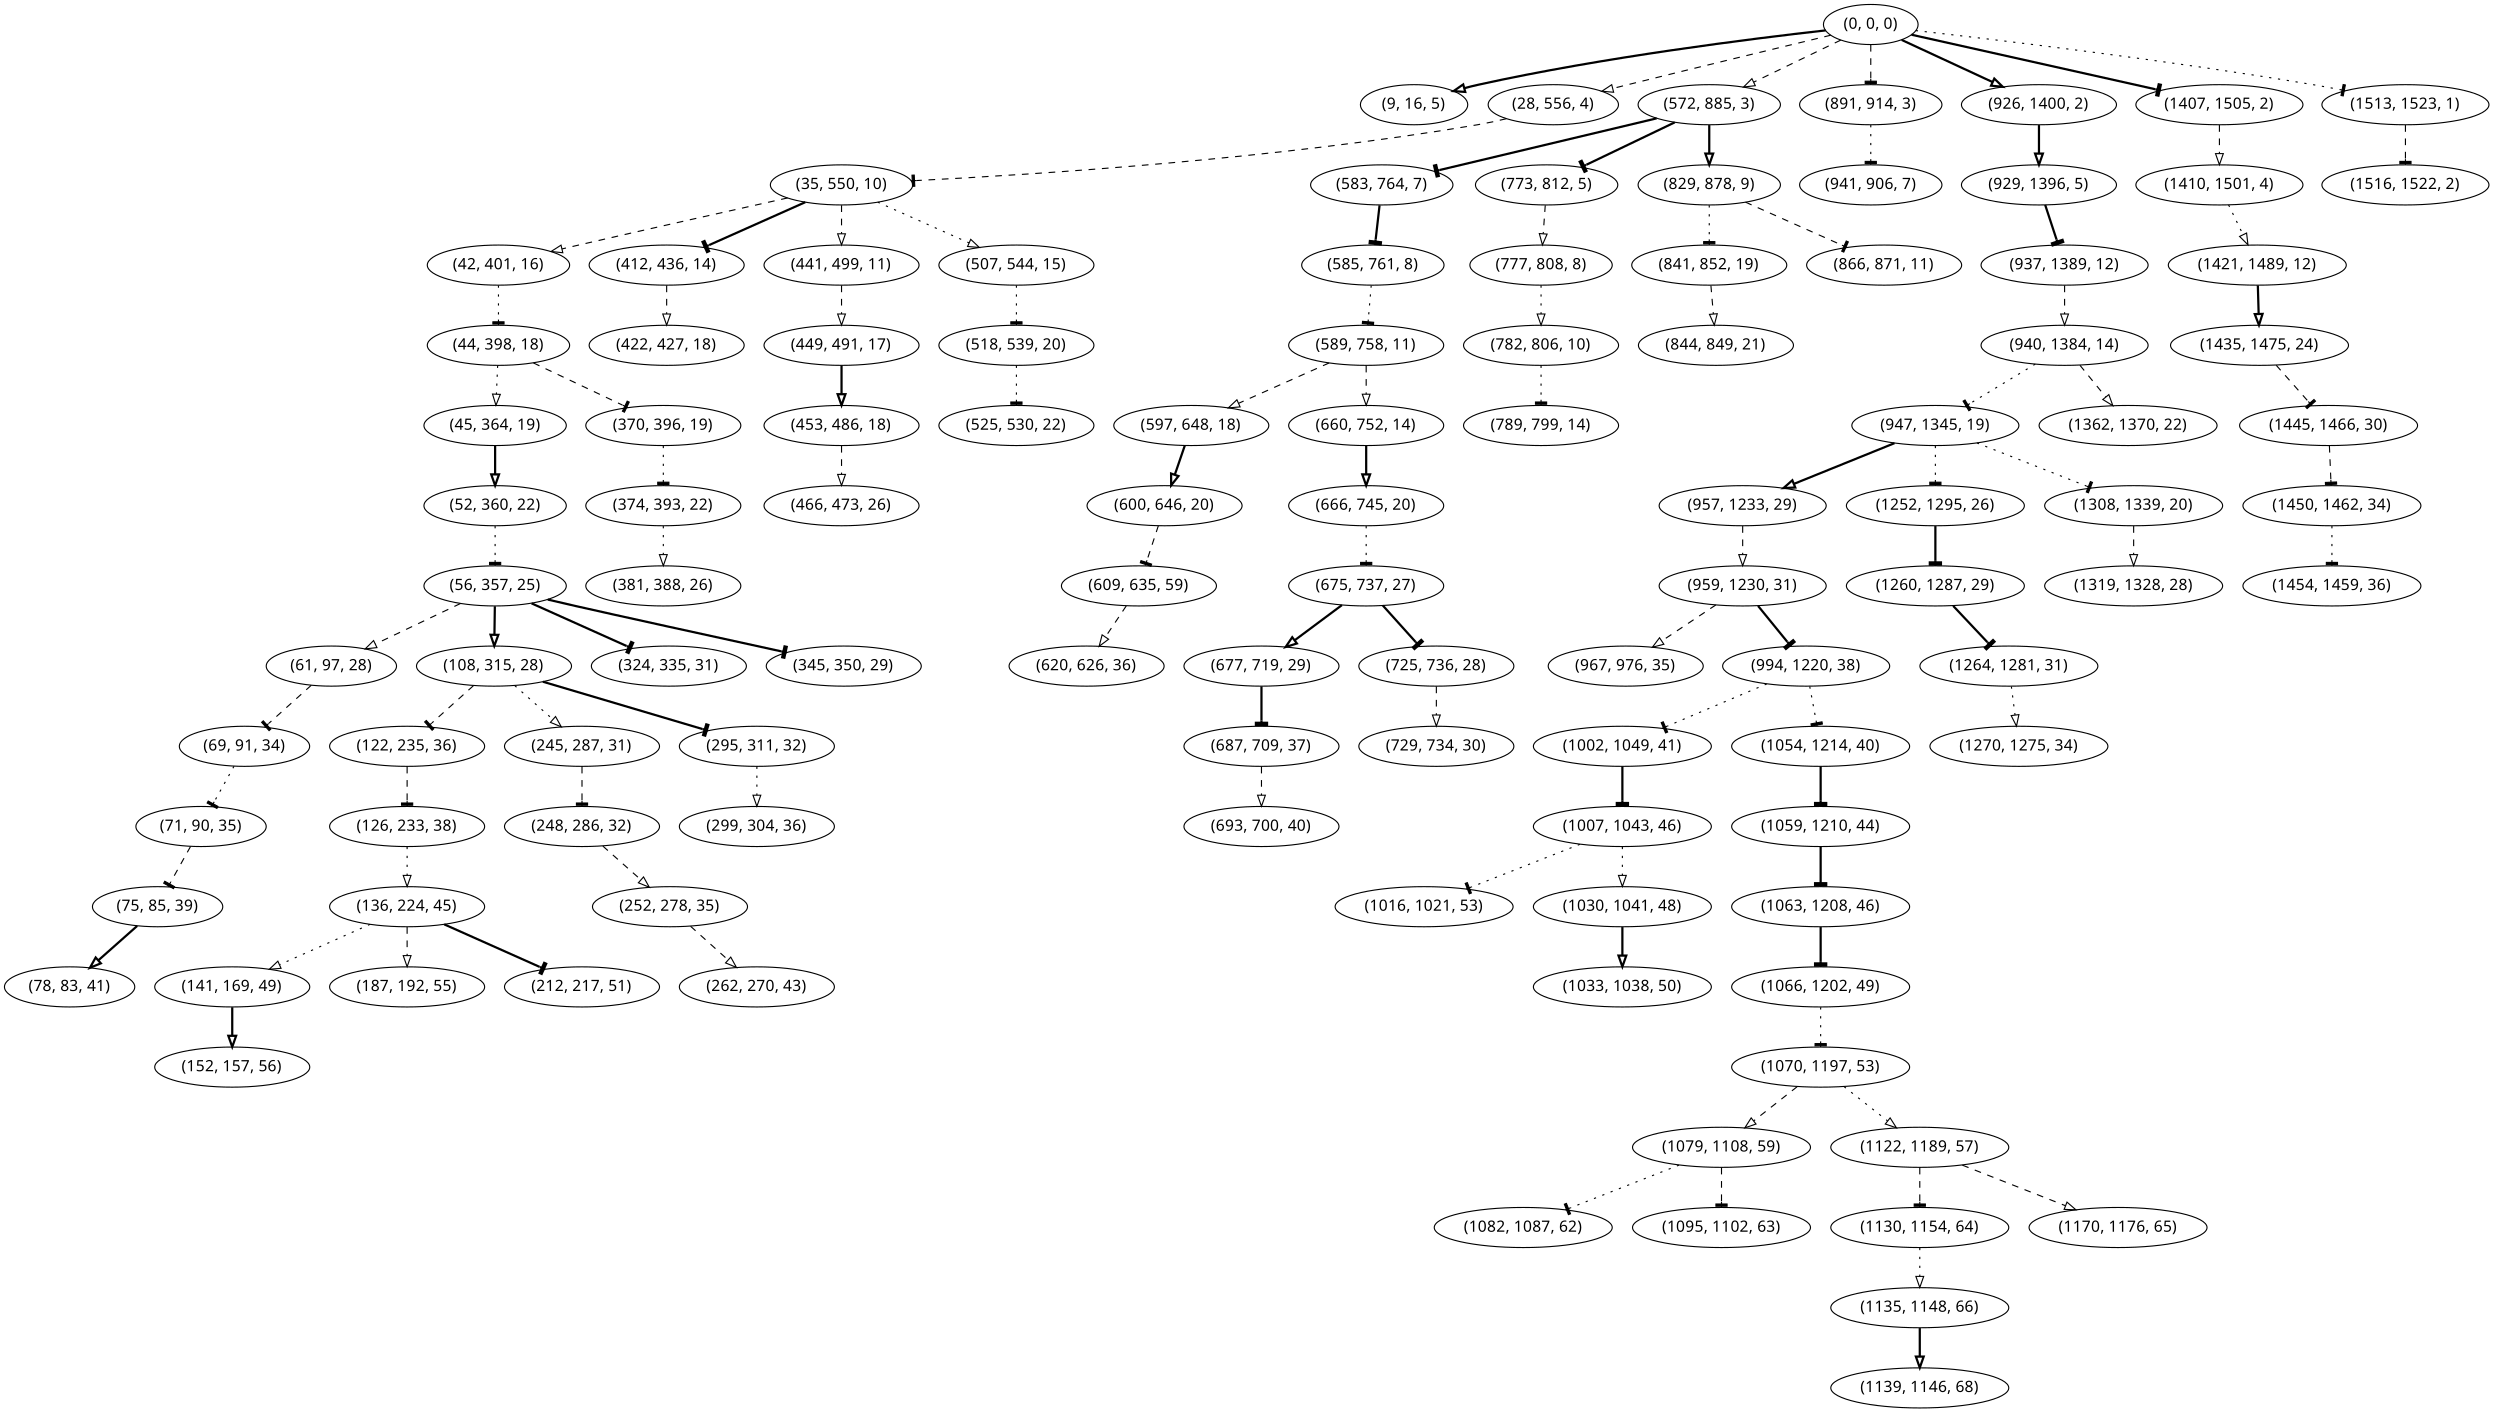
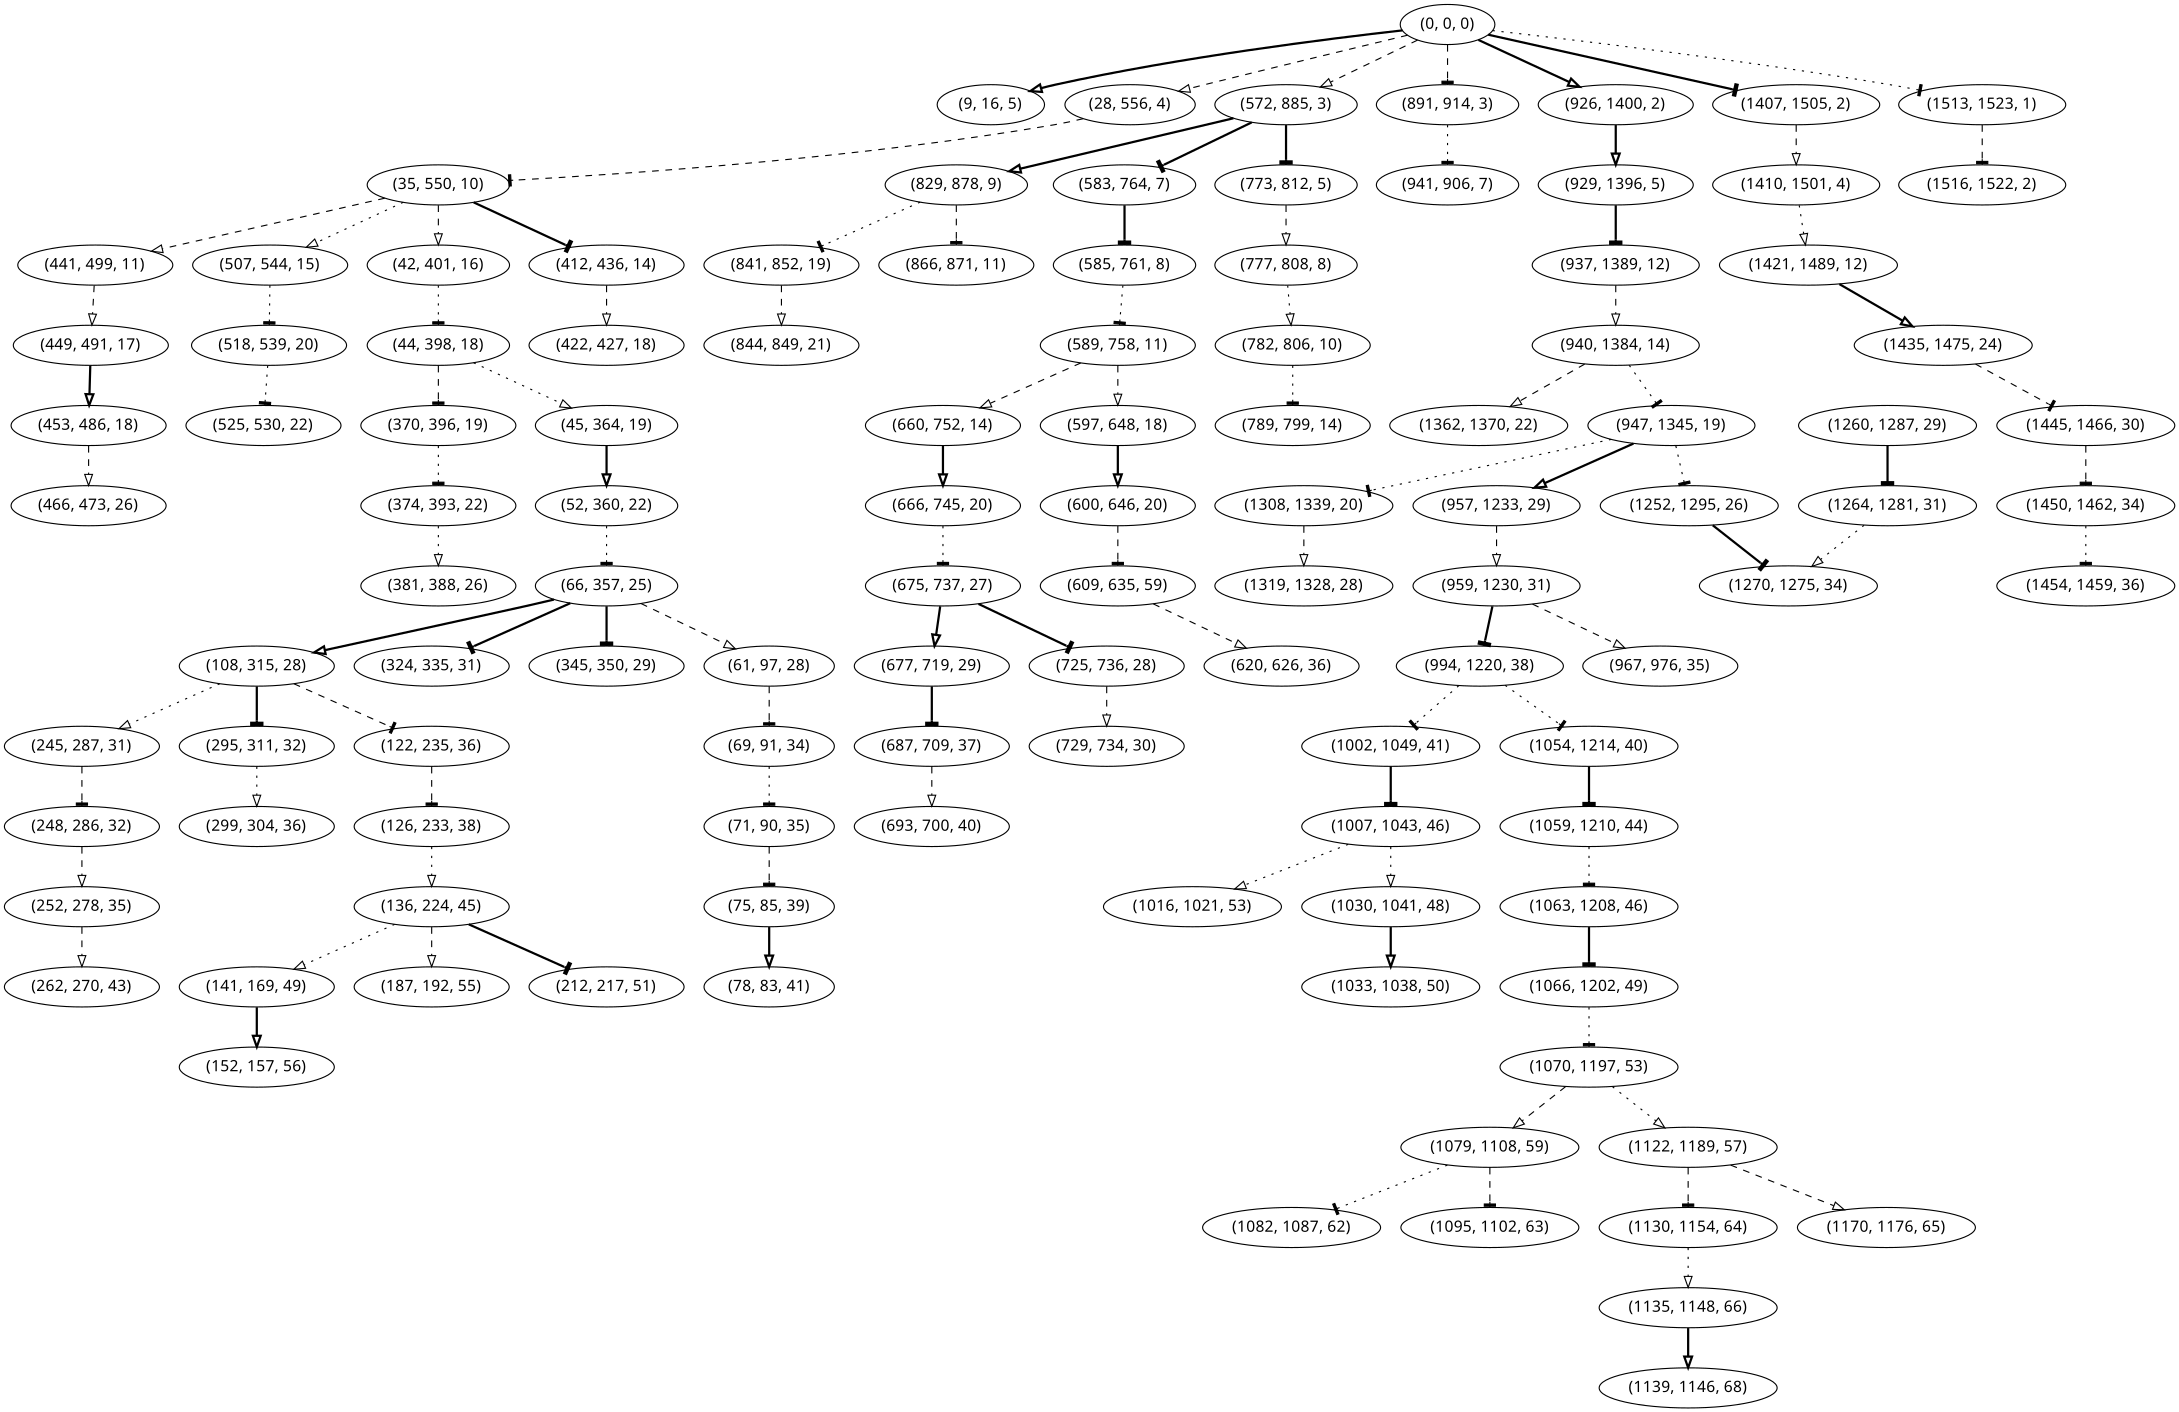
(1935, 543) -> (1737, 544)
(495, 586) -> (607, 586)
(1821, 864) -> (1589, 864)
(1526, 866) -> (1297, 865)
